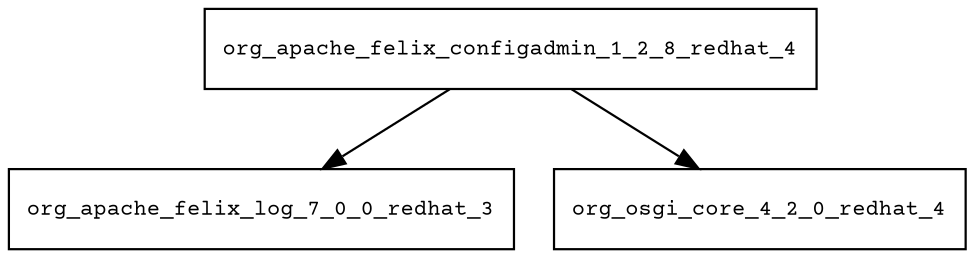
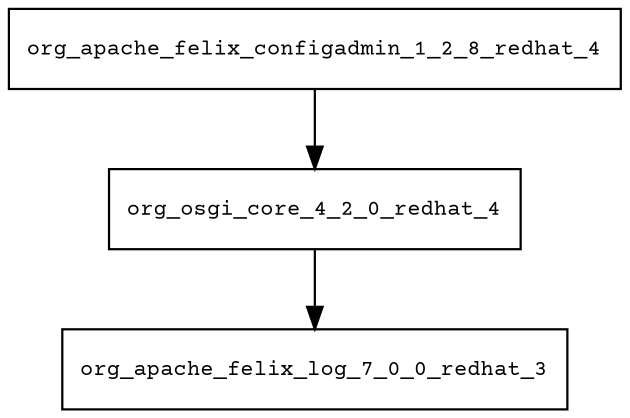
(396, 123) -> (315, 278)
